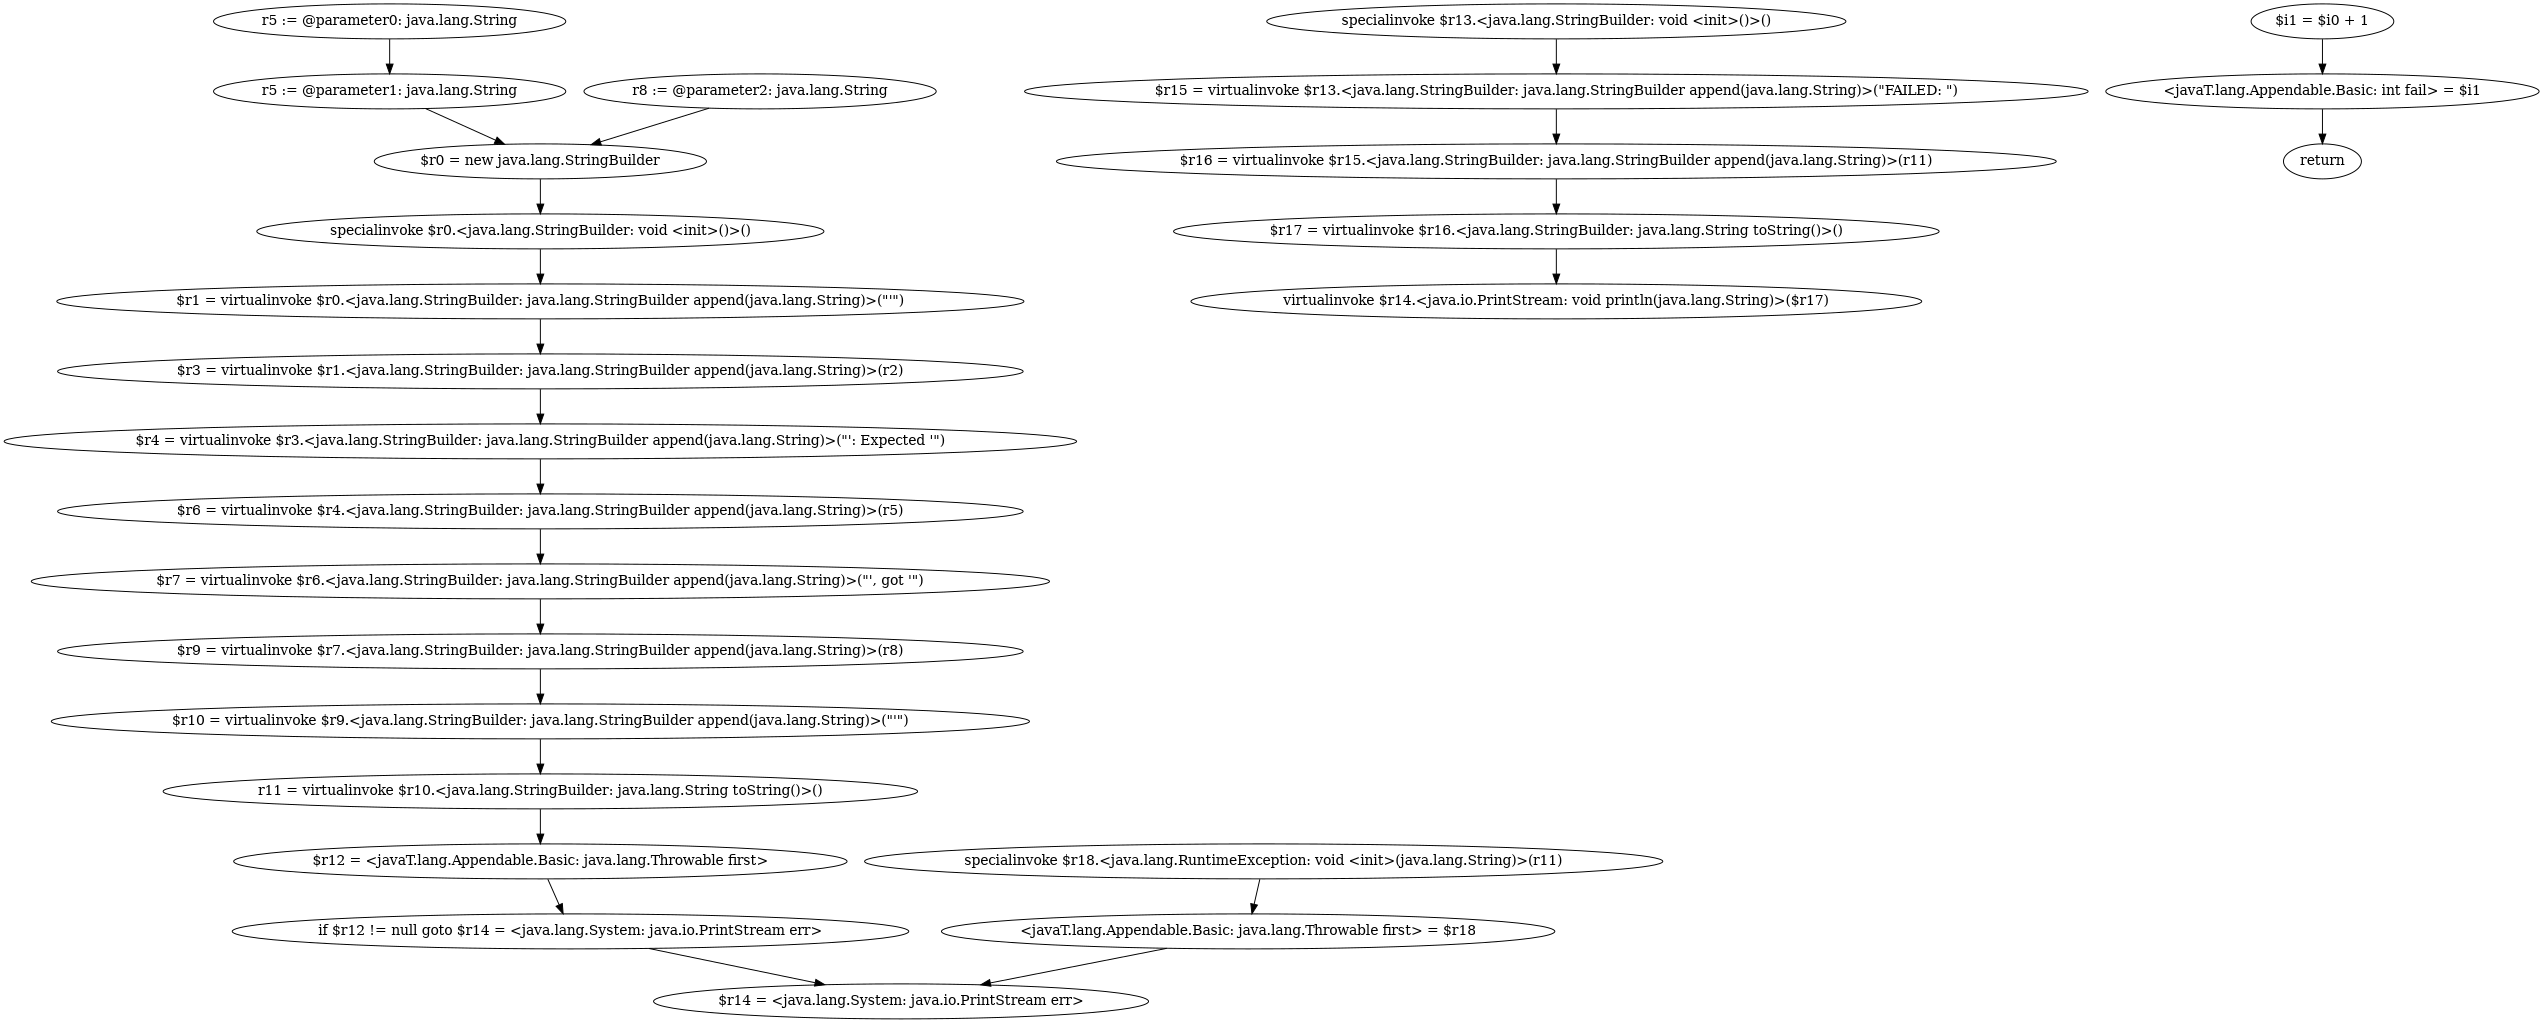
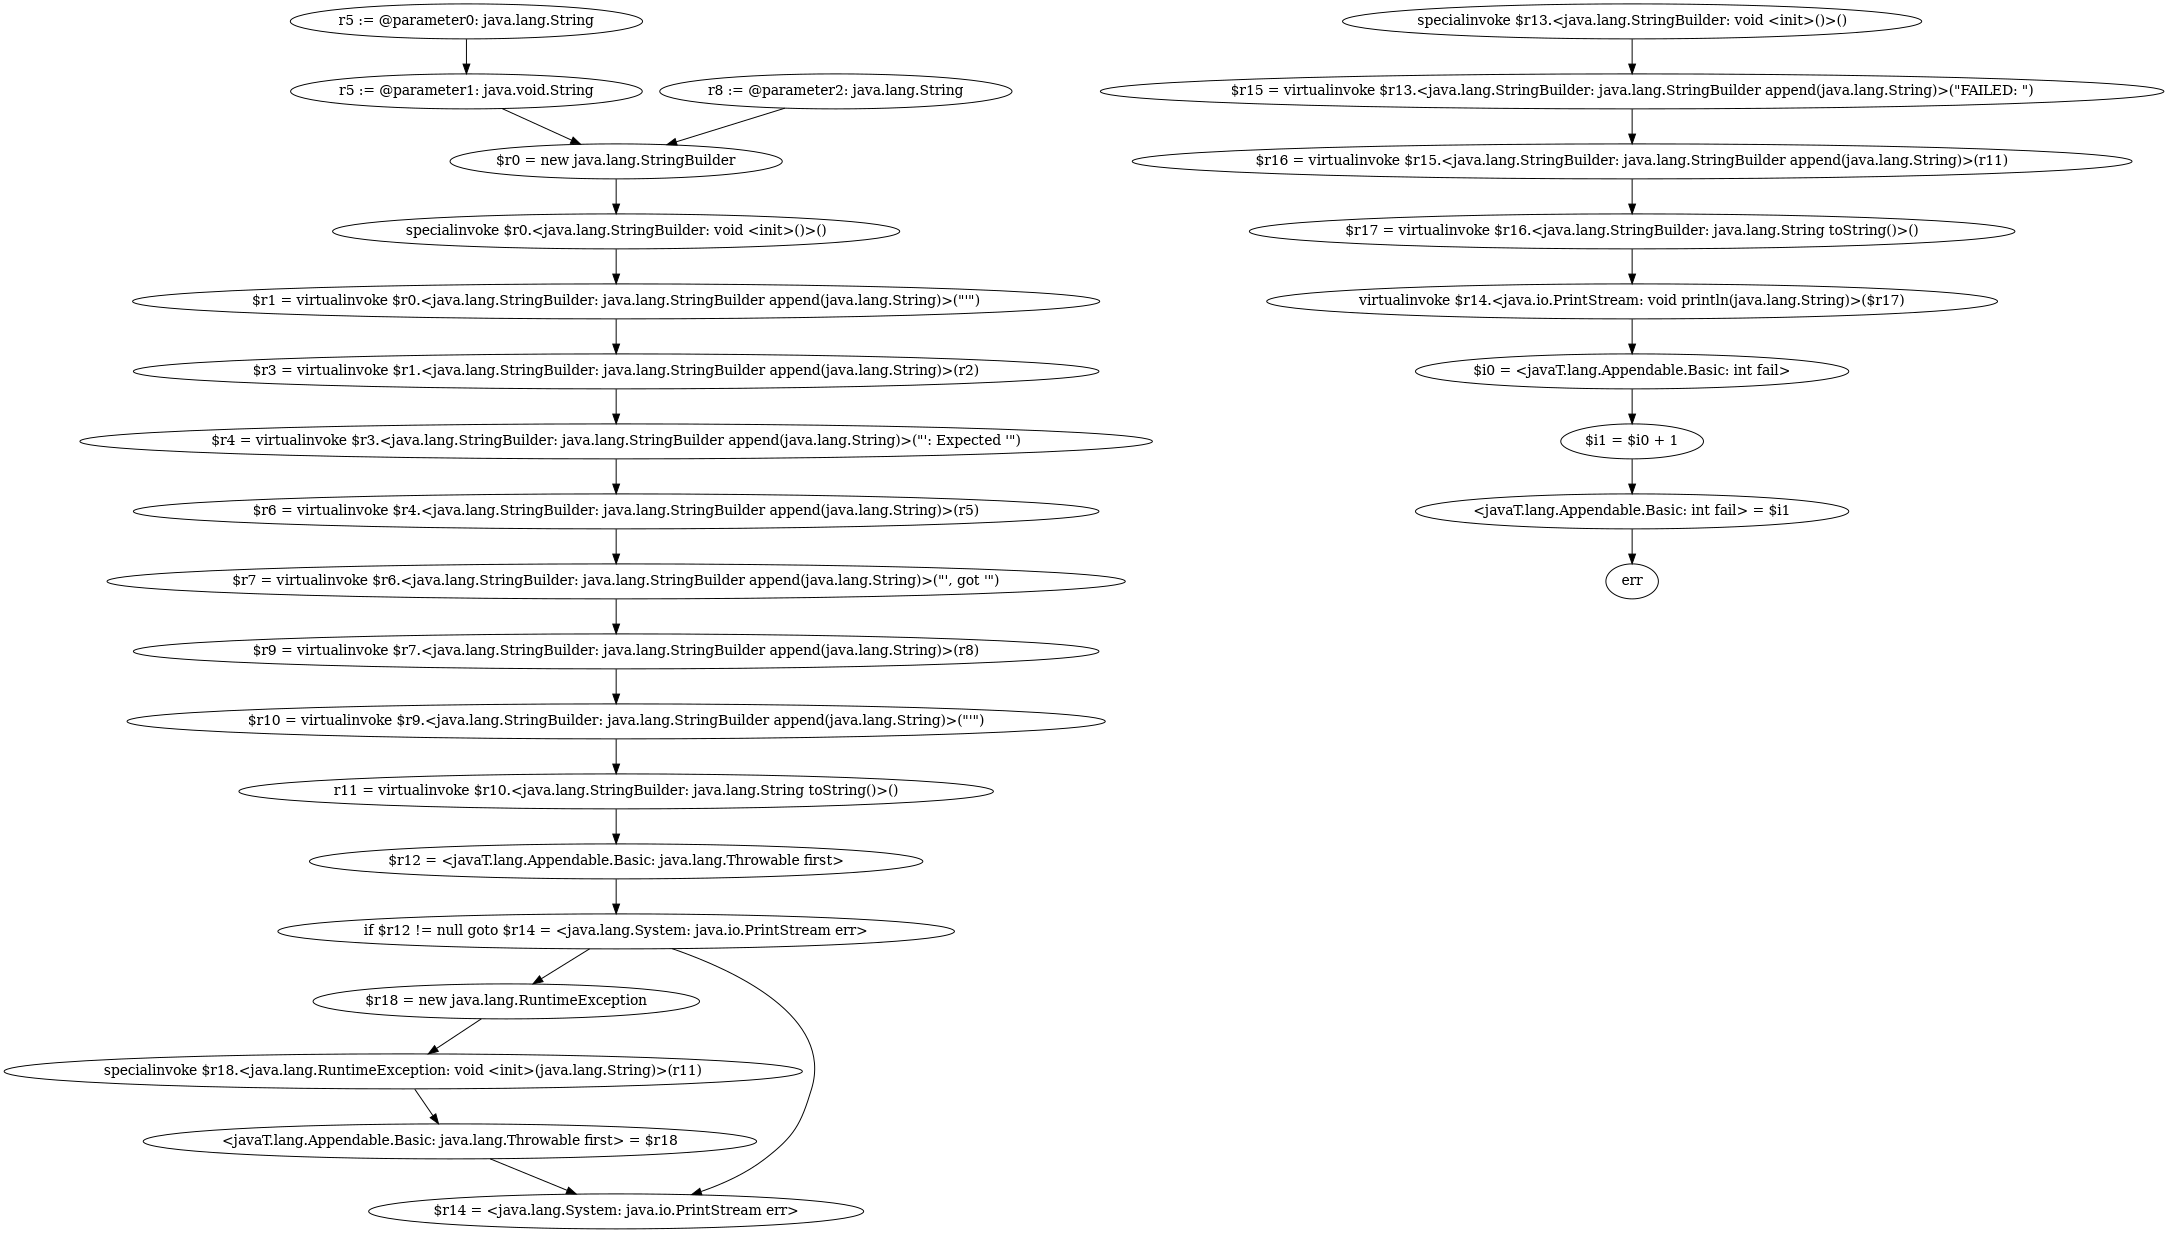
(390, 91) -> (466, 91)
(2322, 161) -> (1632, 581)
none -> (1632, 371)
none -> (506, 1001)
